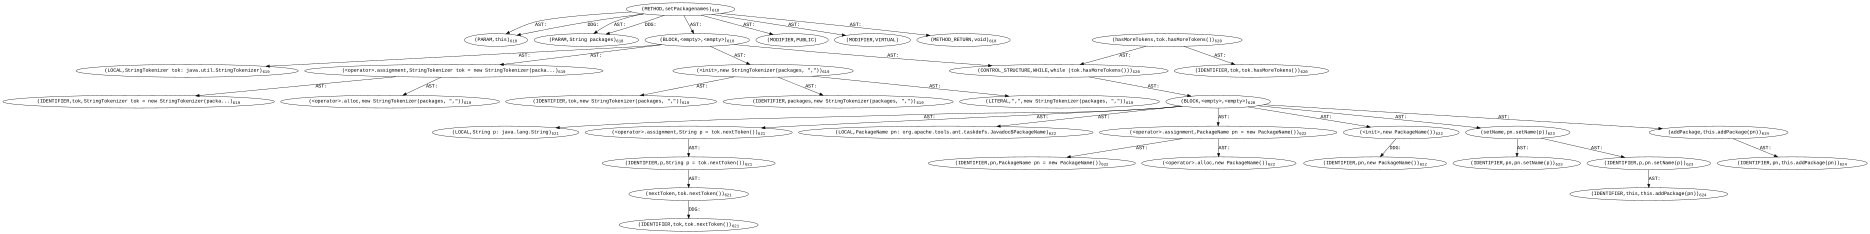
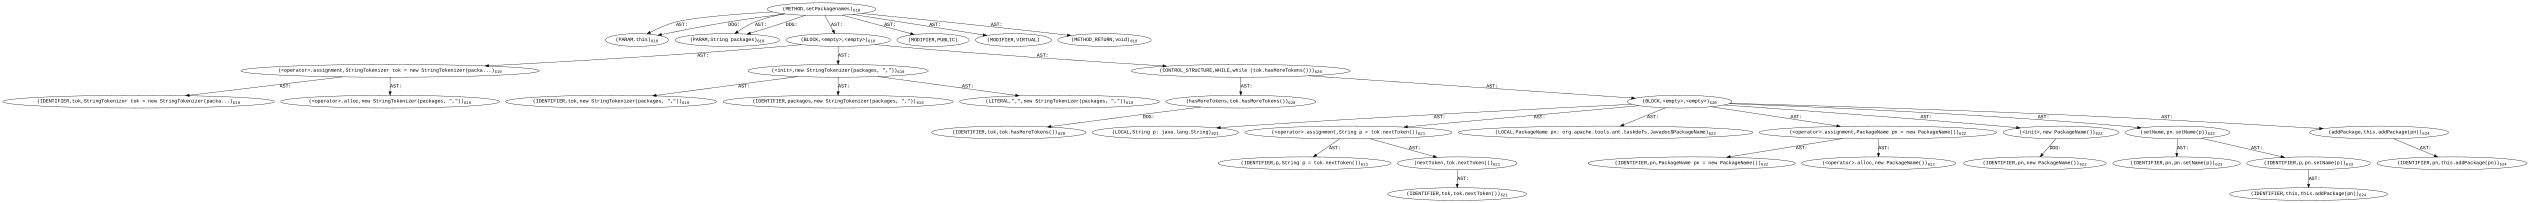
(1115, 55) -> (1241, 84)
(1222, 55) -> (1150, 117)
(187, 71) -> none
(689, 177) -> (1402, 148)
(696, 209) -> (1465, 179)
